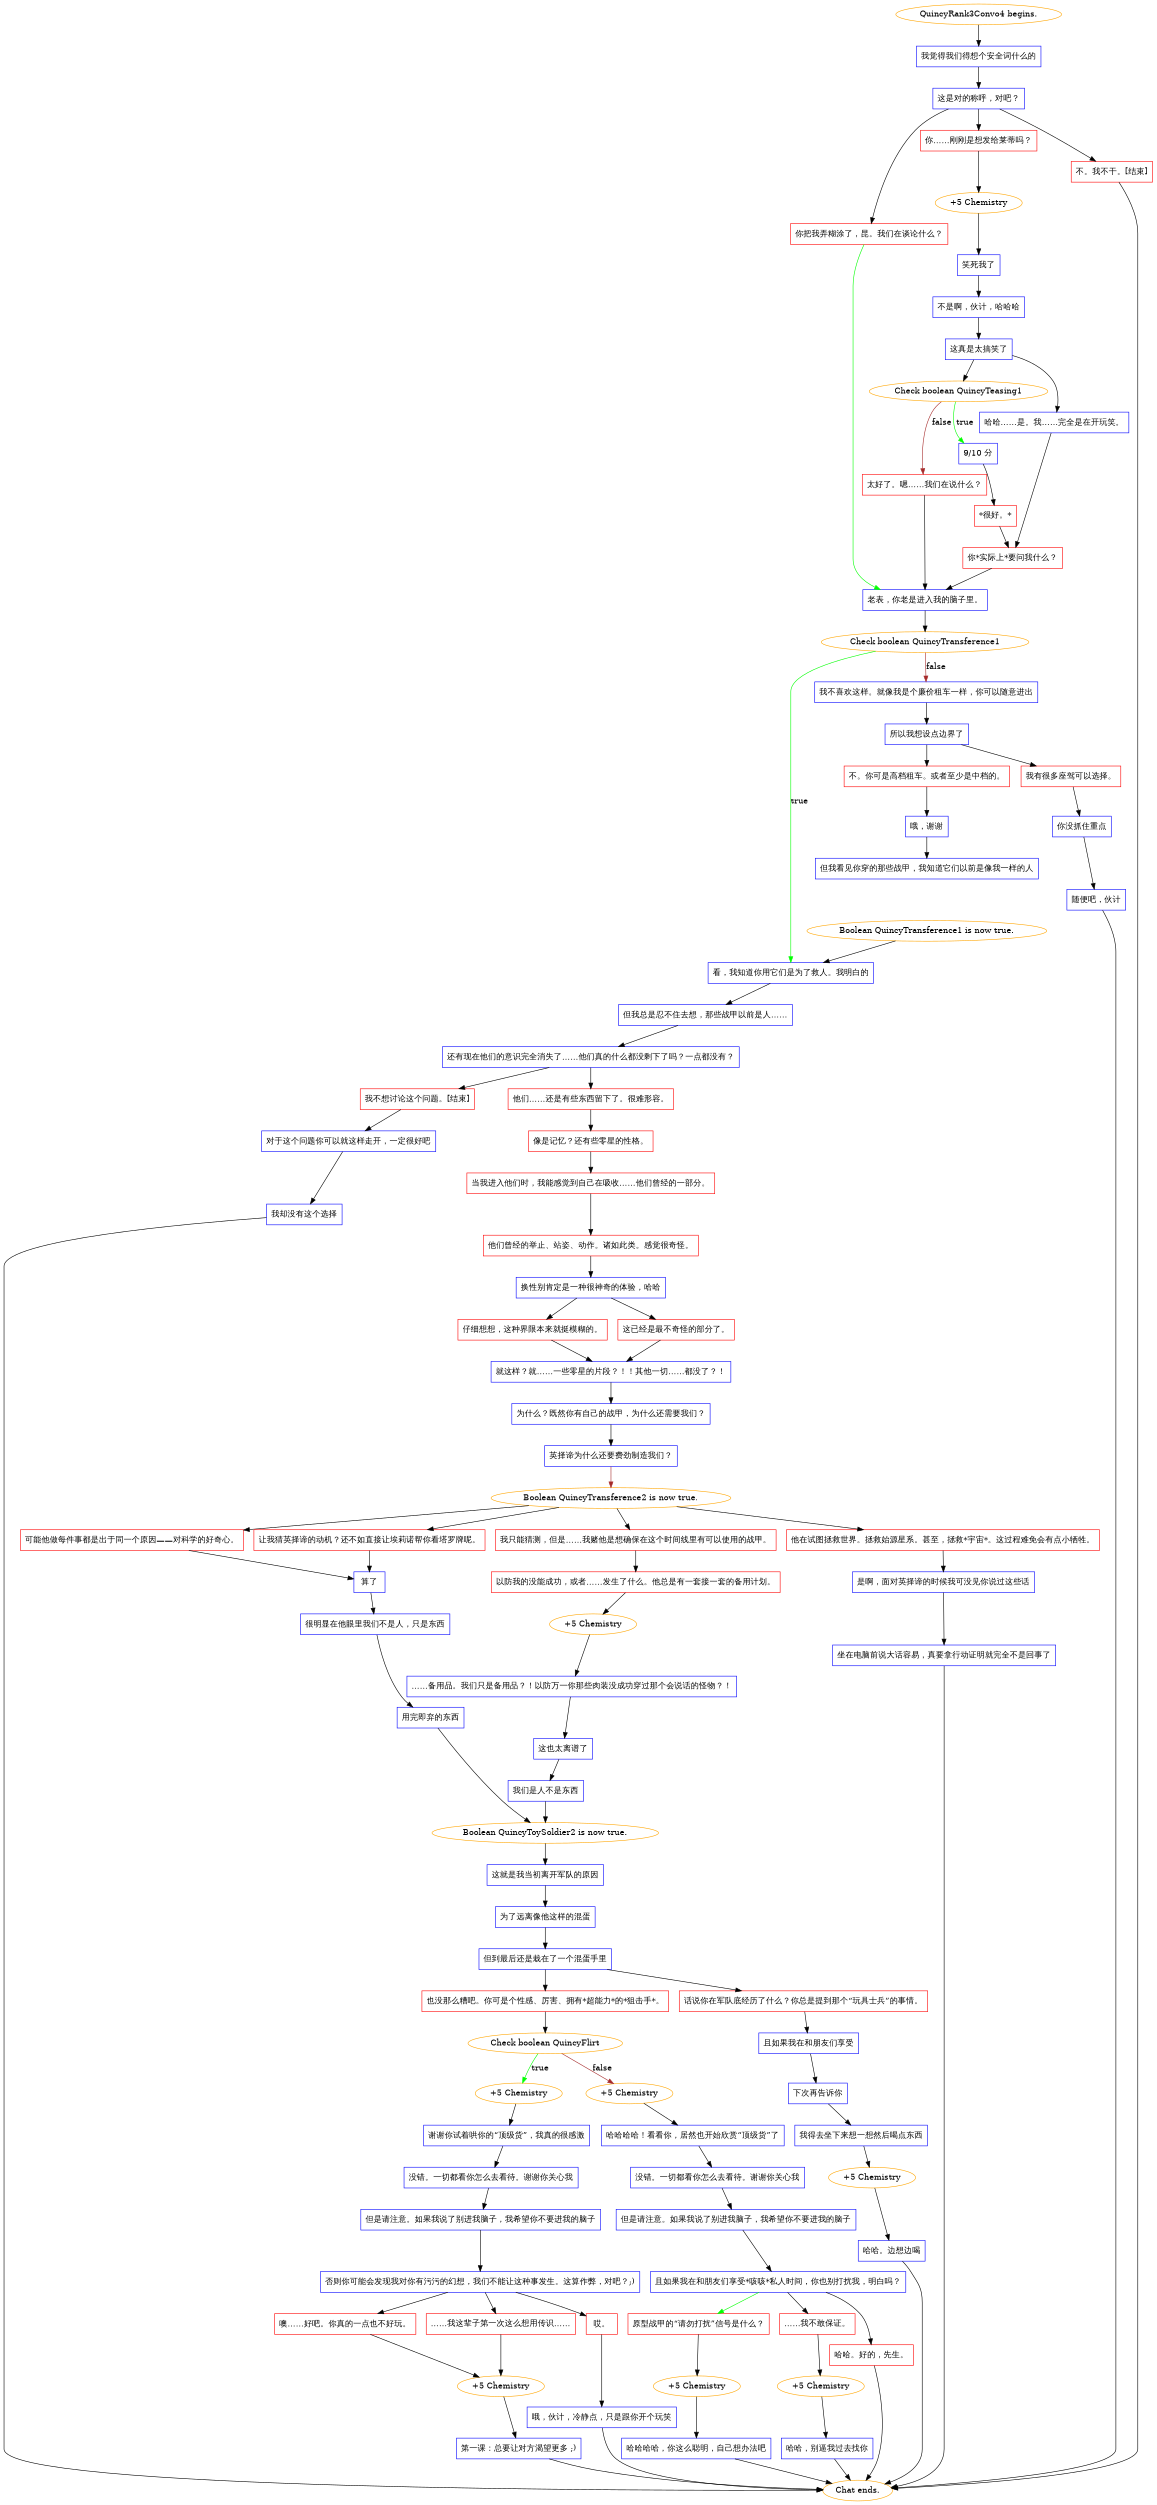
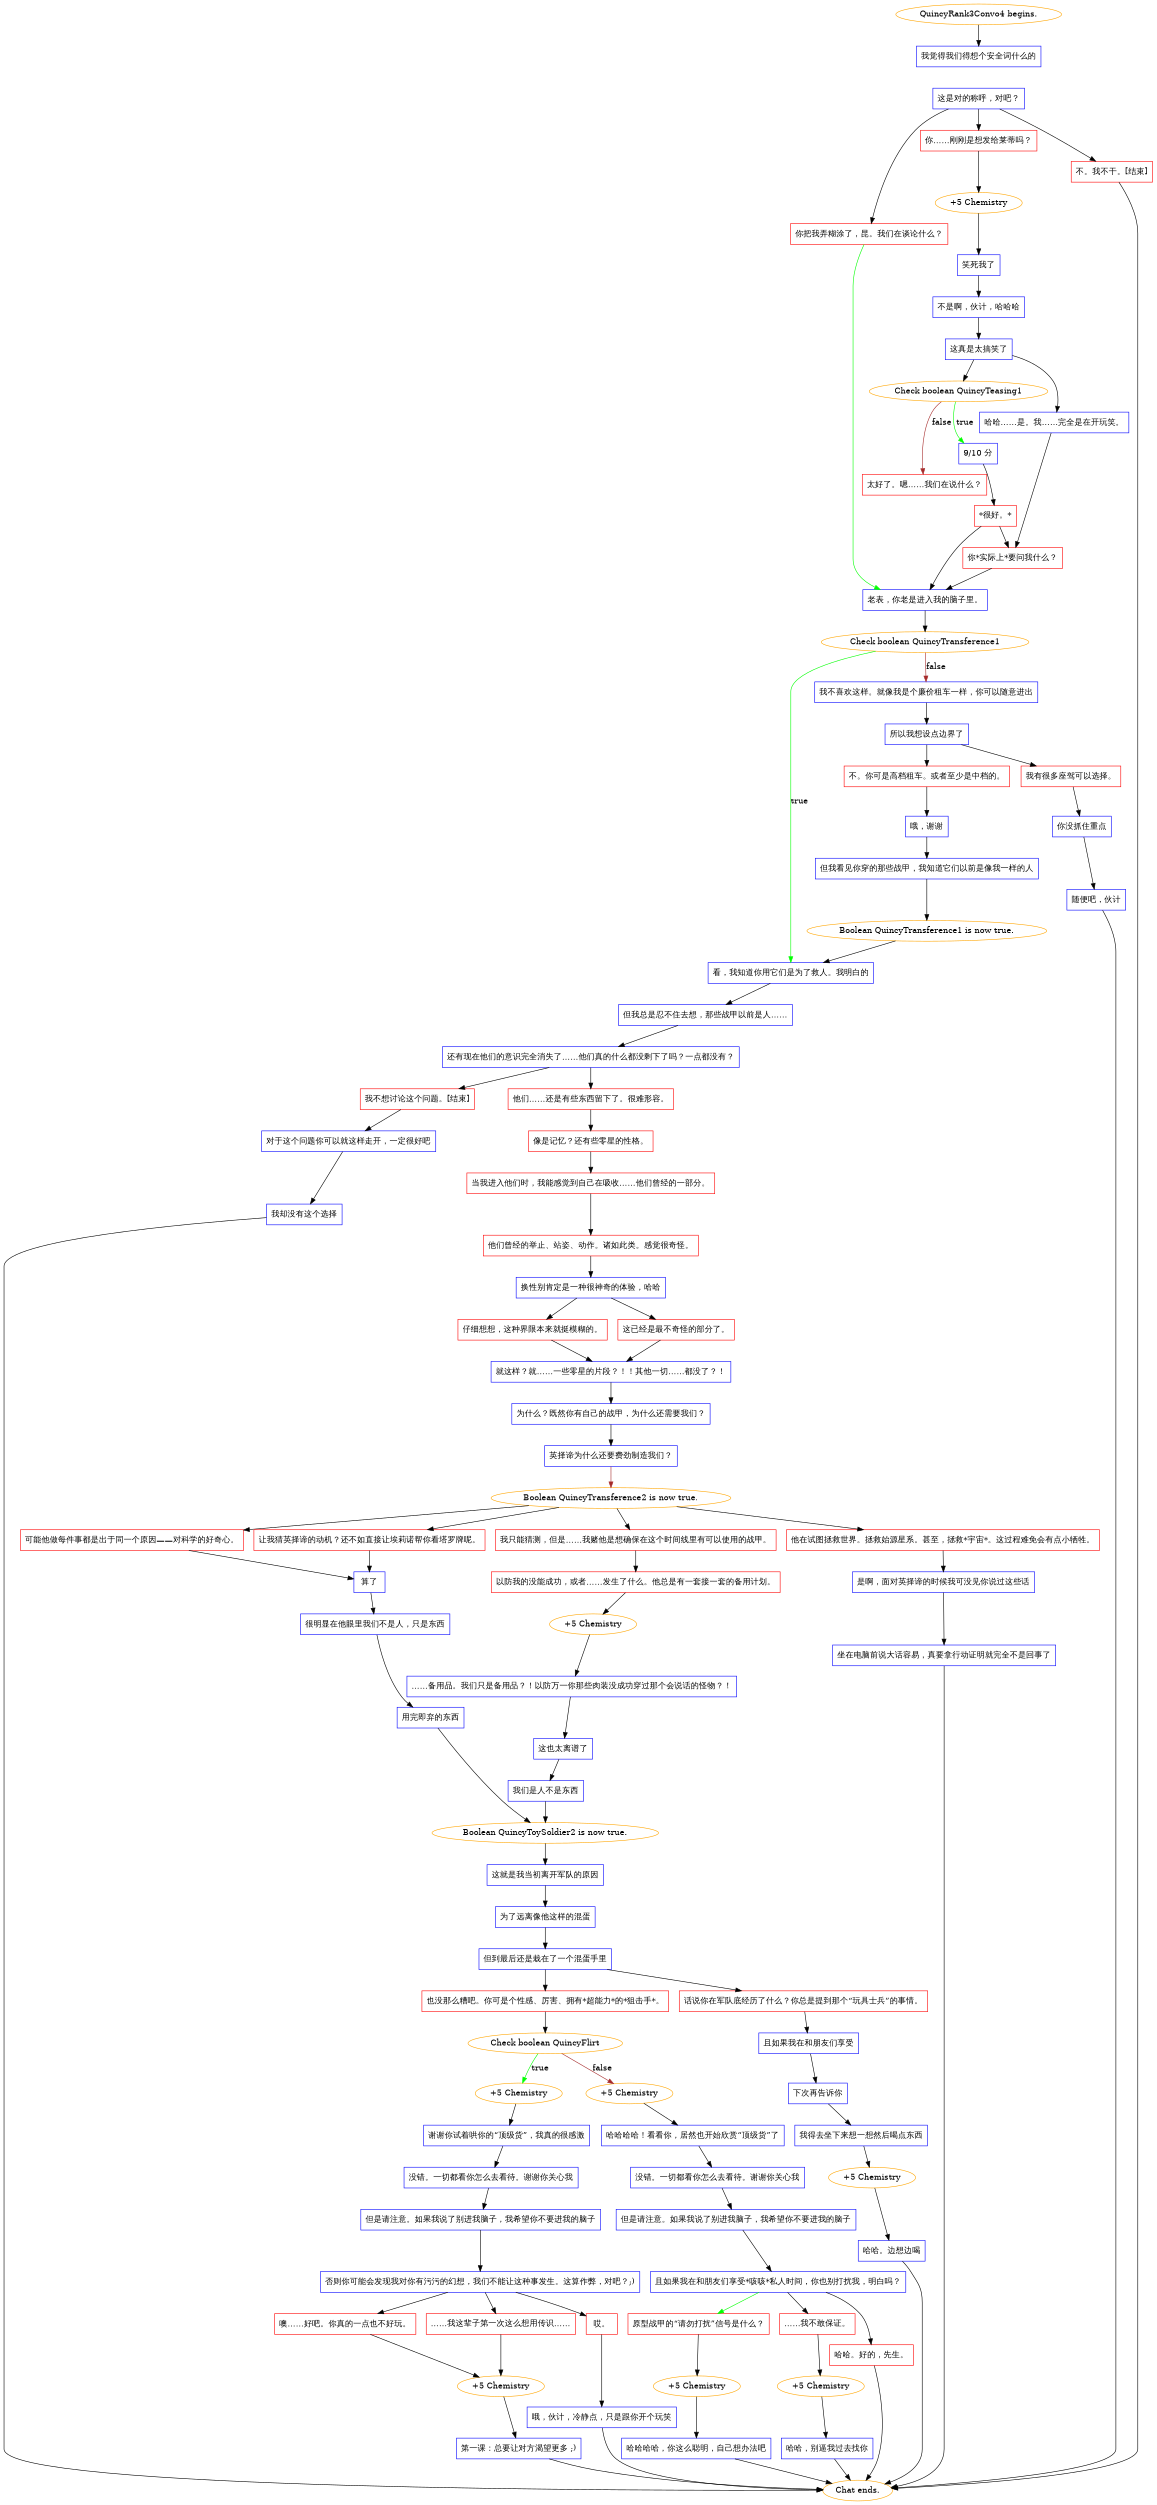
(979, 75) -> none
(925, 539) -> (953, 552)
none -> (927, 897)
